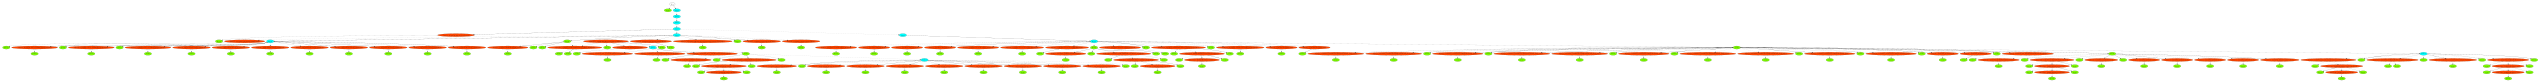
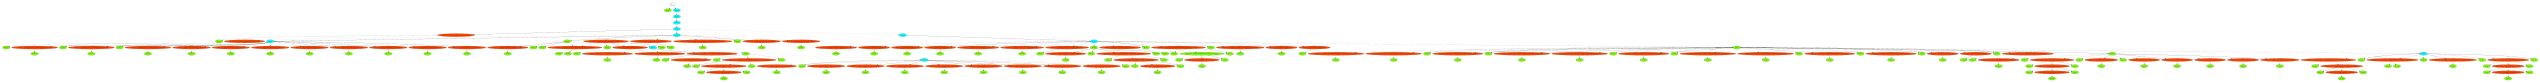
(1202, 54) -> (1202, 54)
